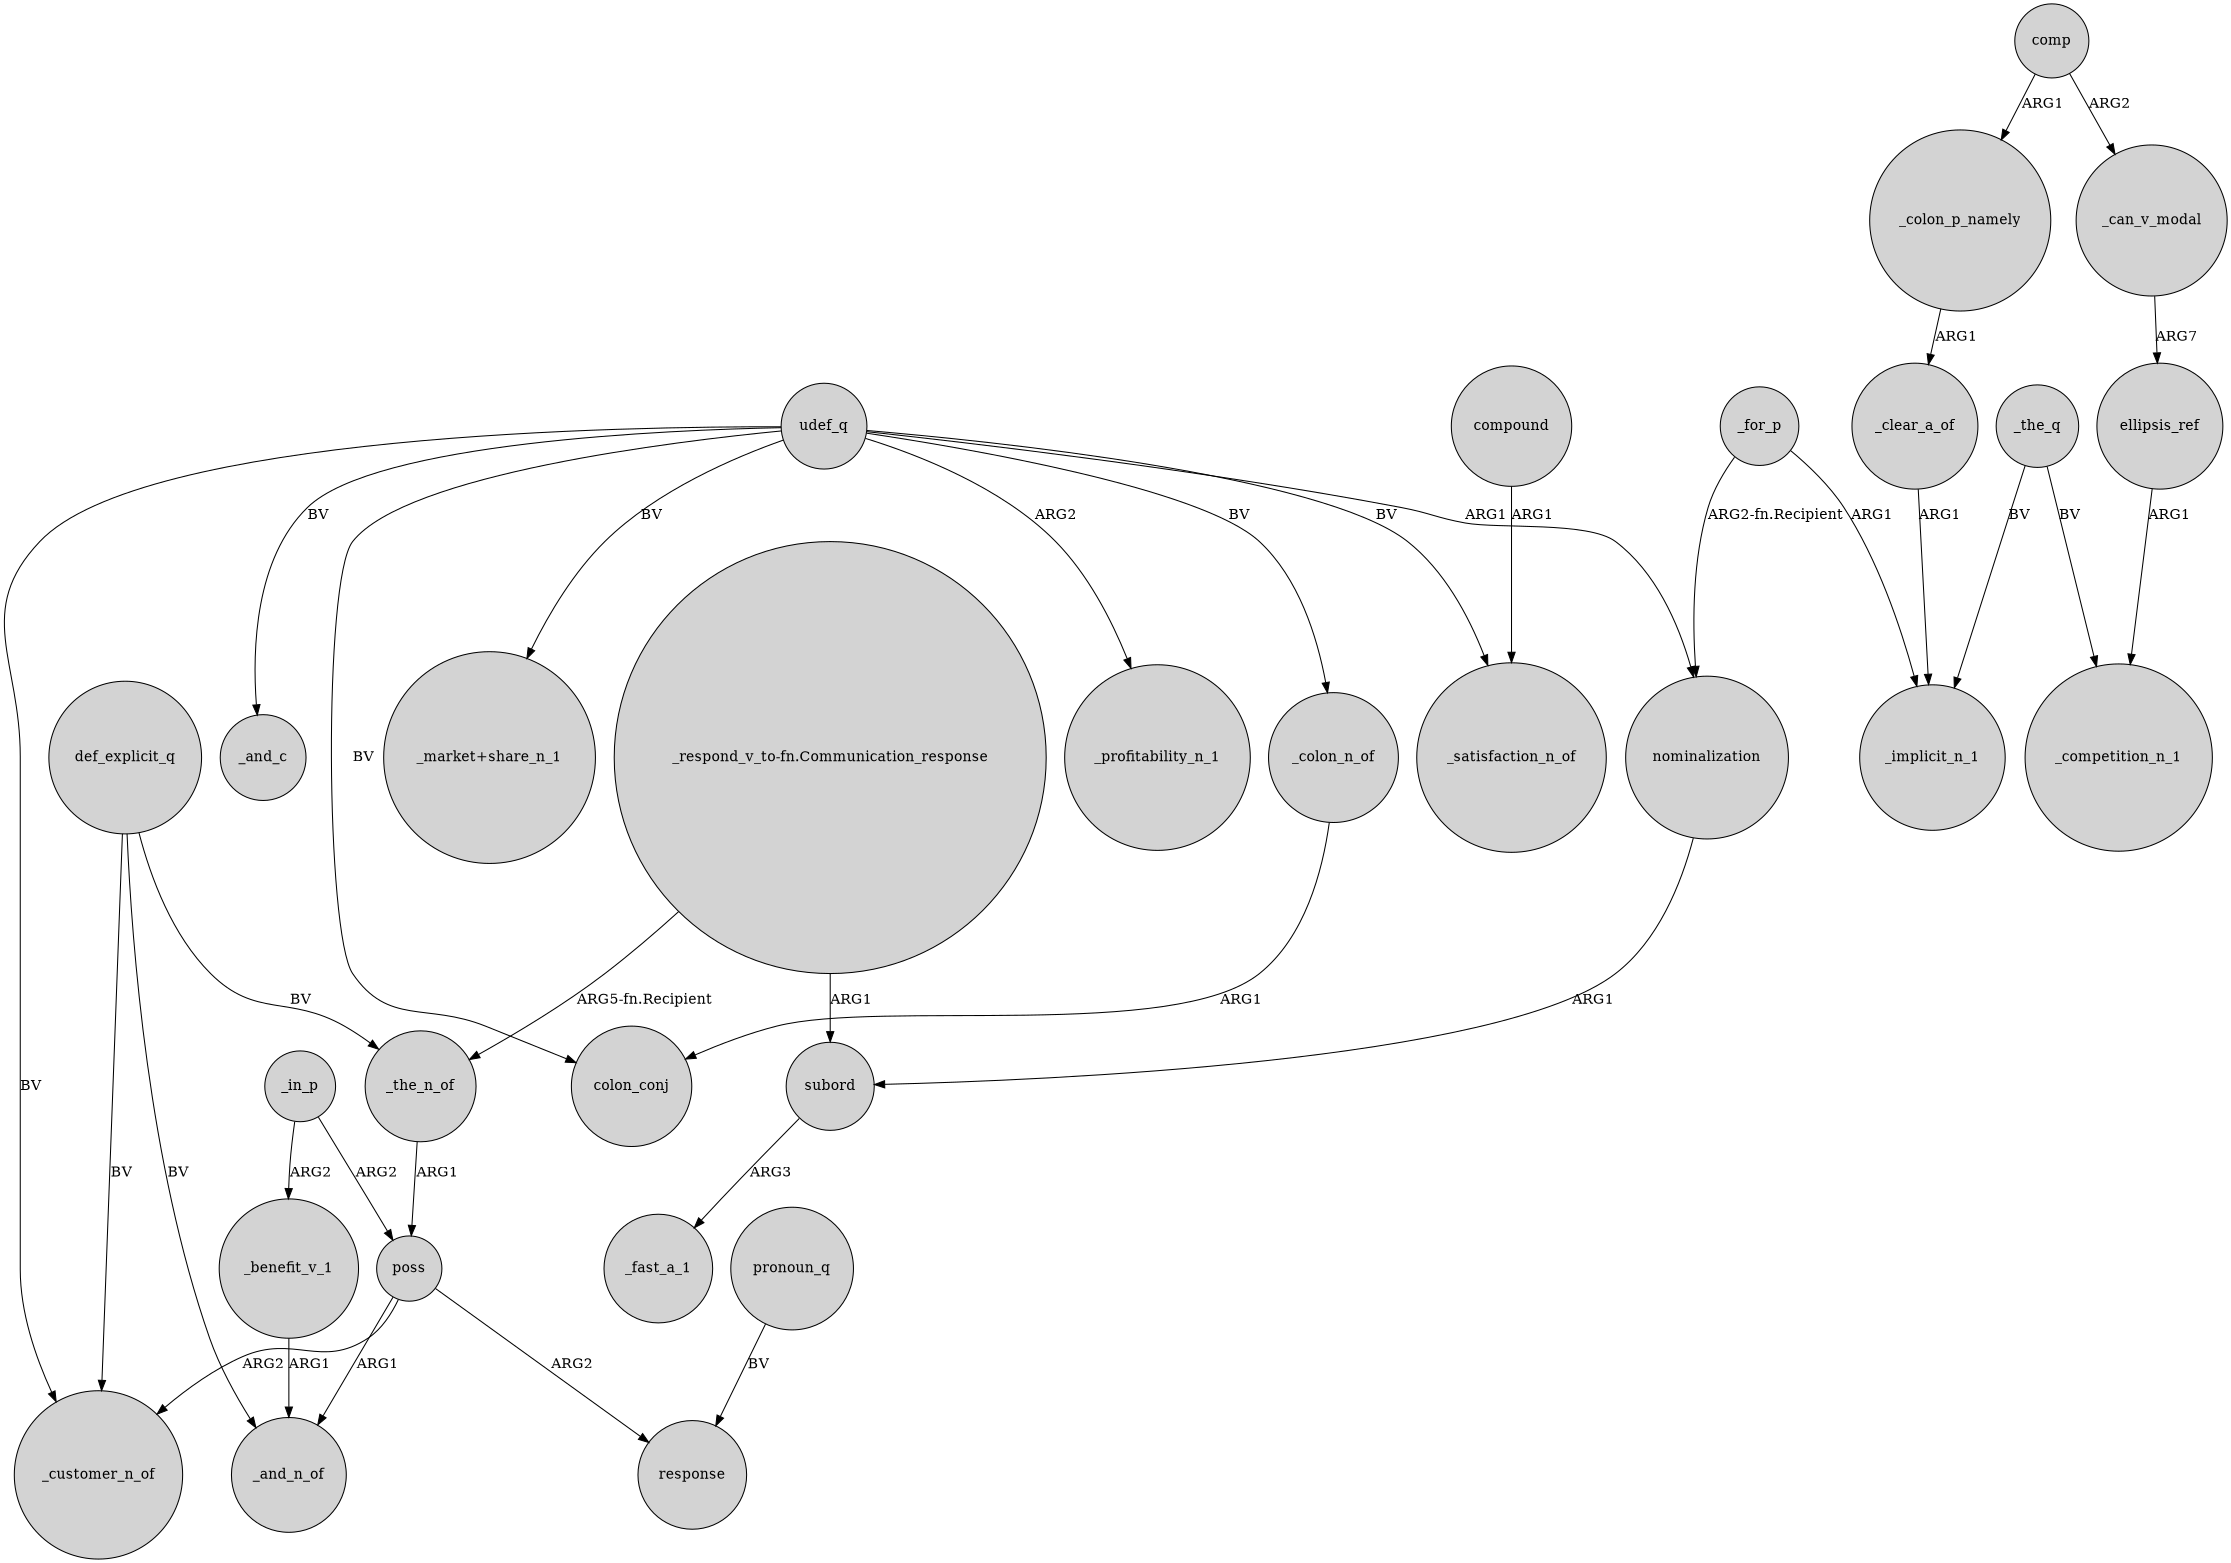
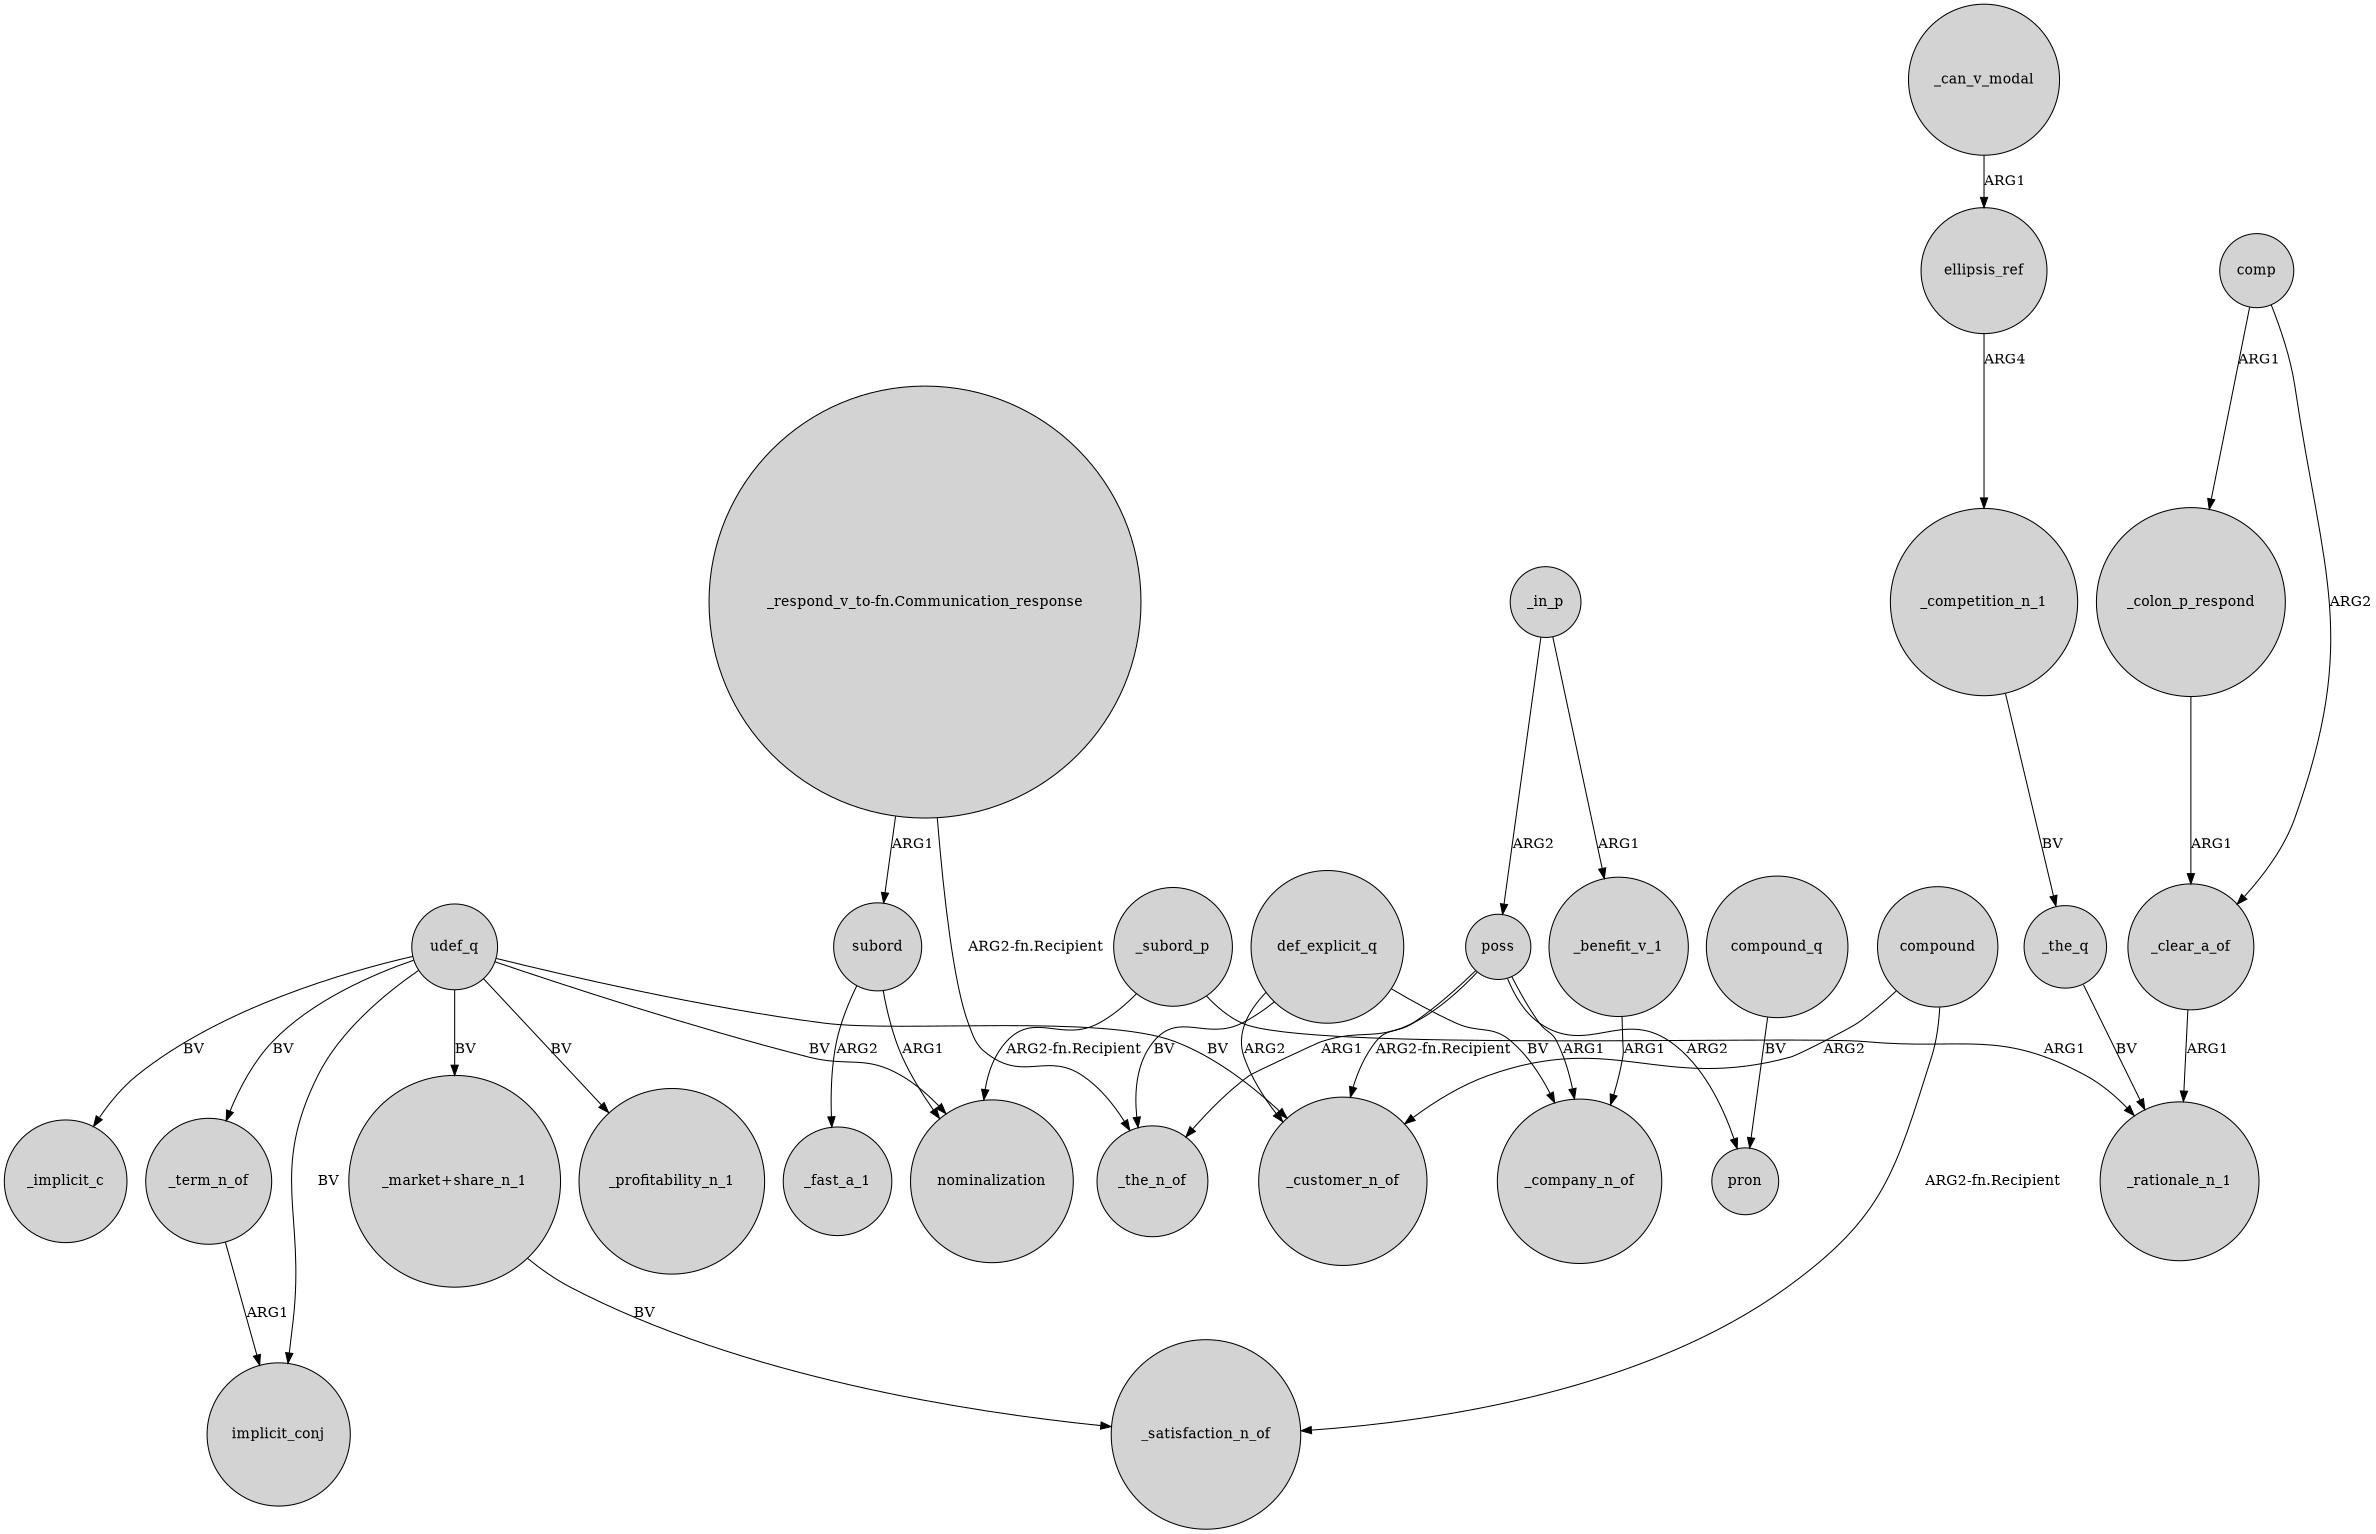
(2090, 109) -> (2330, 607)
(1960, 220) -> (2191, 602)
(2177, 337) -> (2005, 182)
(1760, 426) -> (1173, 947)
(1312, 500) -> (804, 1373)
(1056, 515) -> (561, 1049)
(1486, 515) -> (820, 1049)
(1533, 515) -> (1993, 1181)
(2170, 515) -> (2005, 360)
(2071, 562) -> (2030, 795)
(263, 758) -> (66, 1181)
(1333, 758) -> (209, 1181)
(1932, 758) -> (2180, 1181)
(645, 1000) -> (1036, 947)
(1335, 1052) -> (901, 1054)
none -> (1659, 1065)
(632, 1086) -> (279, 1434)
(122, 1173) -> (1265, 1049)
(311, 1173) -> (1619, 844)
(771, 1173) -> (858, 1049)
(415, 1184) -> (1323, 1041)
(792, 1269) -> (1777, 947)
(264, 1364) -> (1444, 1049)
(289, 1475) -> (1580, 1181)
(692, 1475) -> (1745, 1181)
